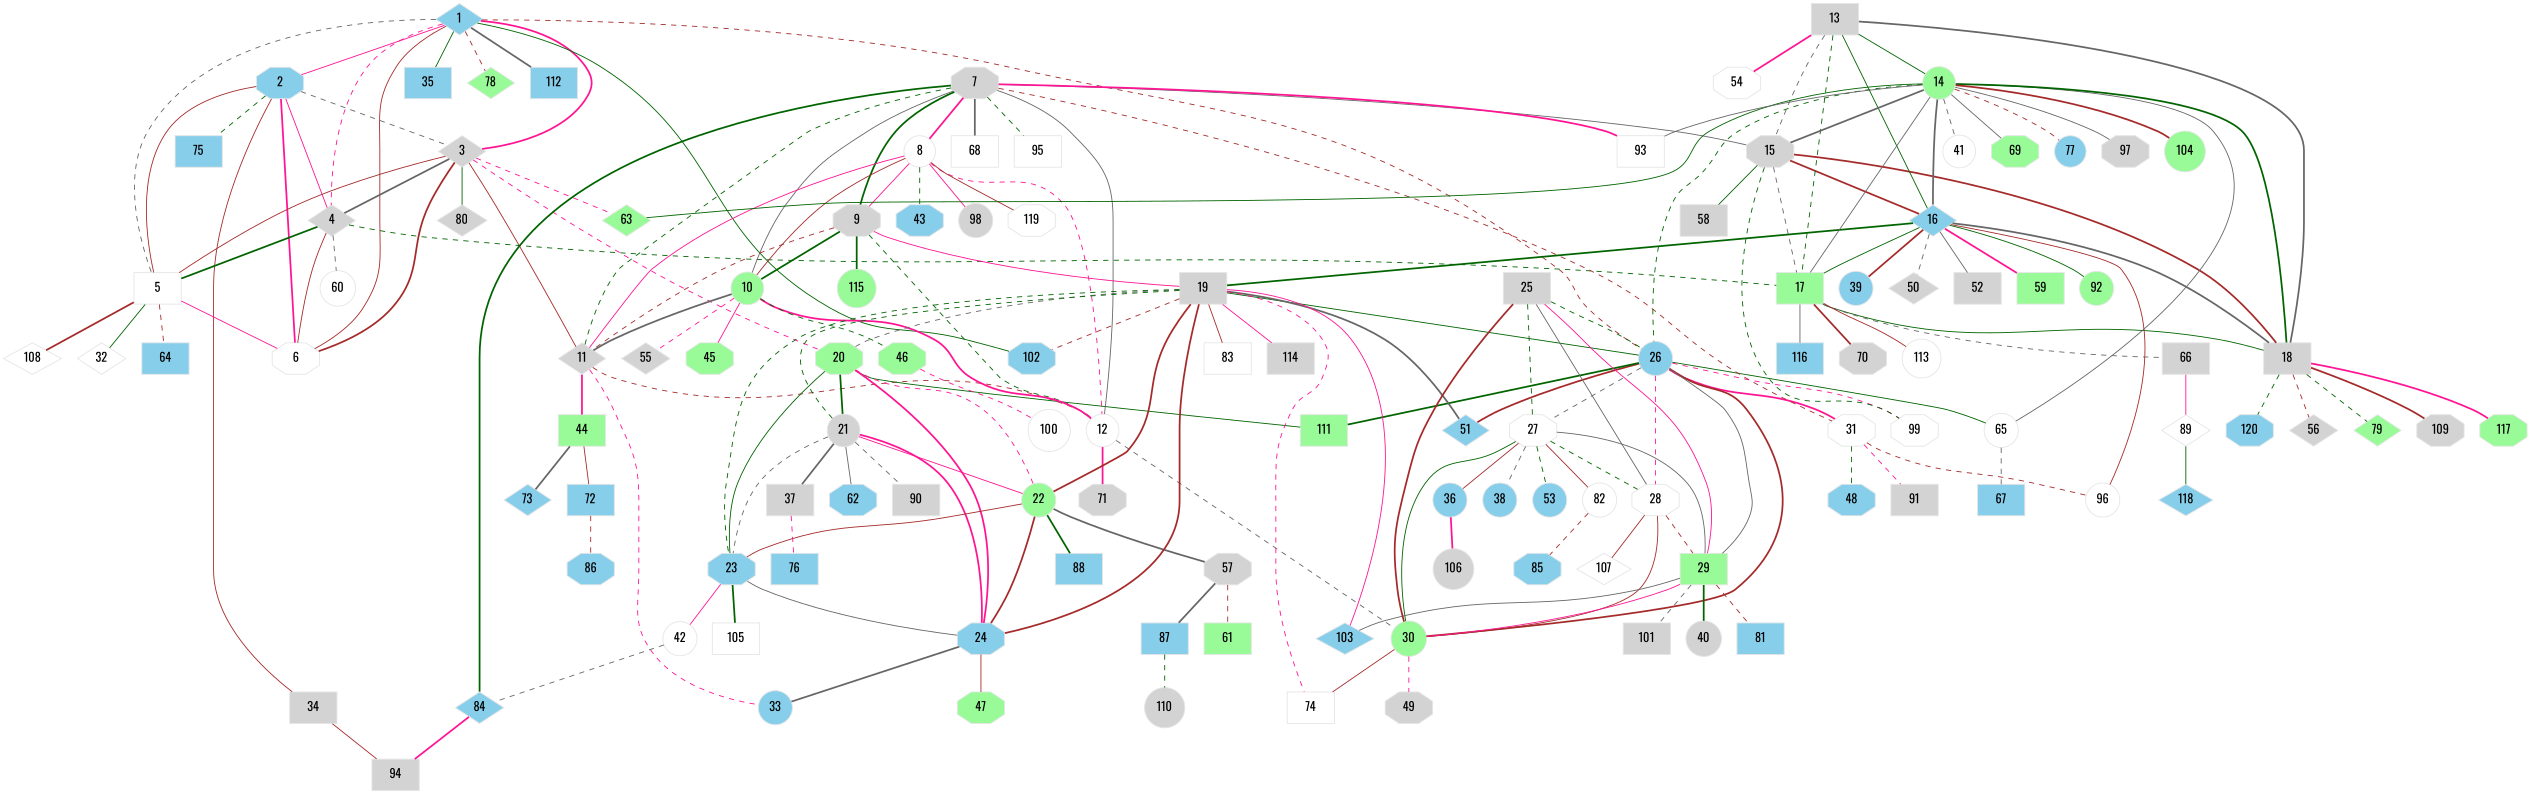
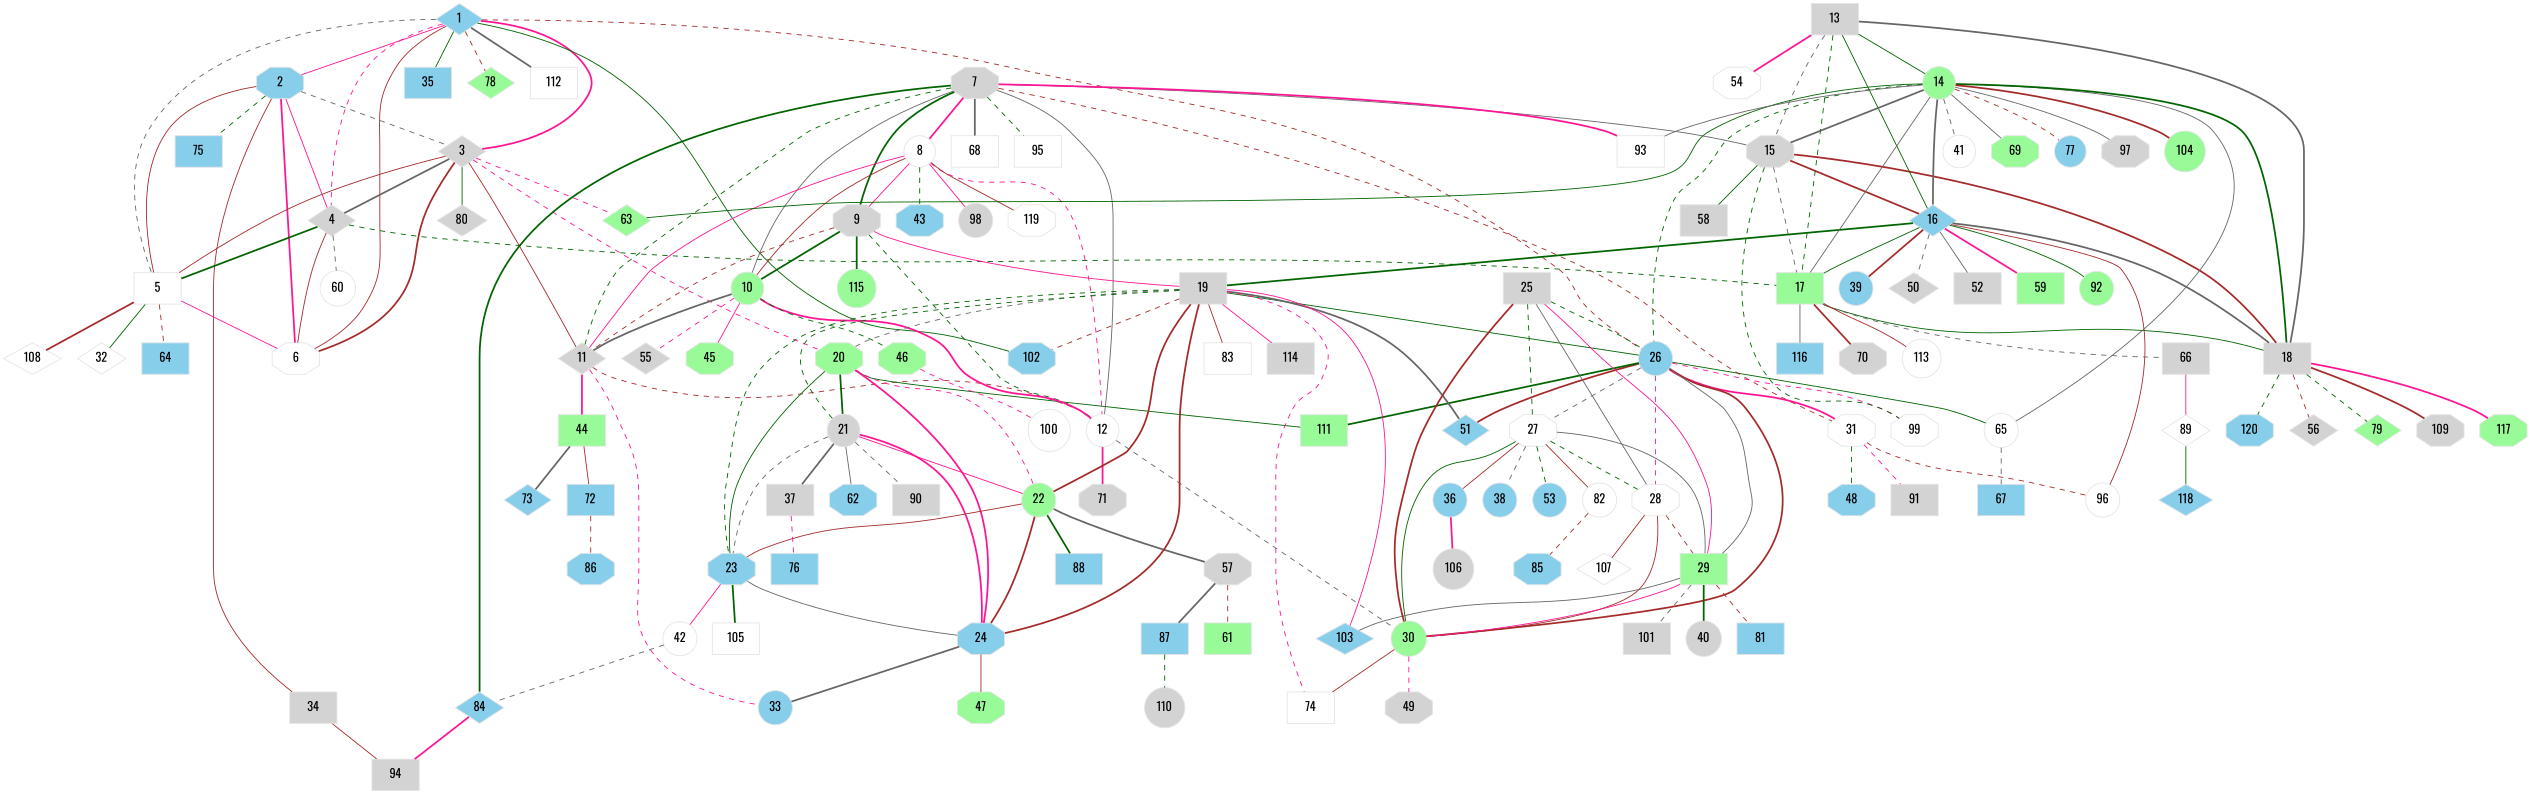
(554, 83) -> (554, 83)
